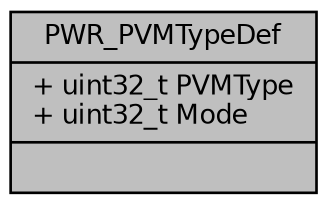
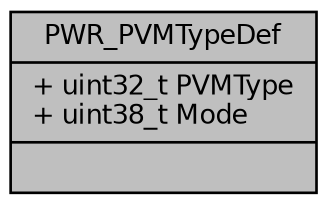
(141, 116) -> (141, 116)
